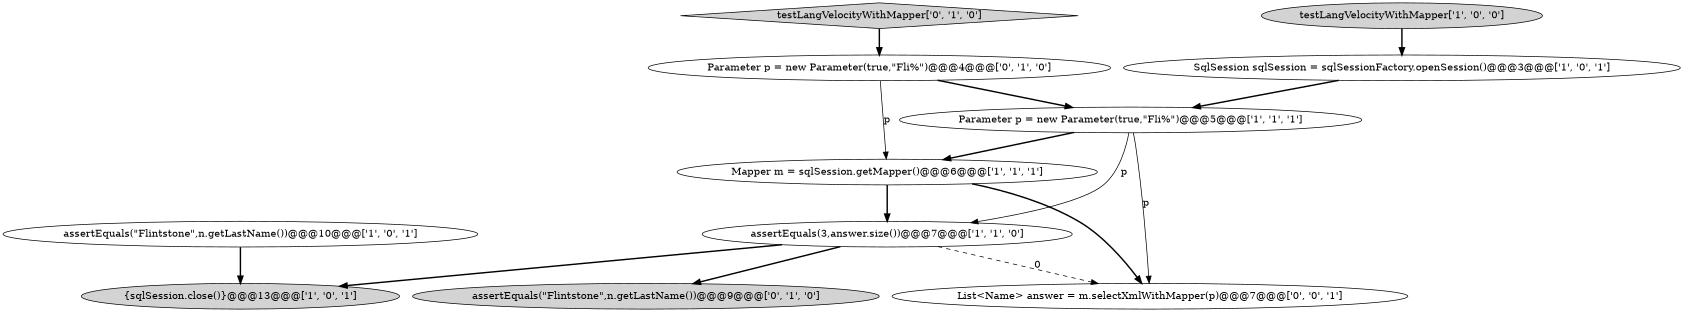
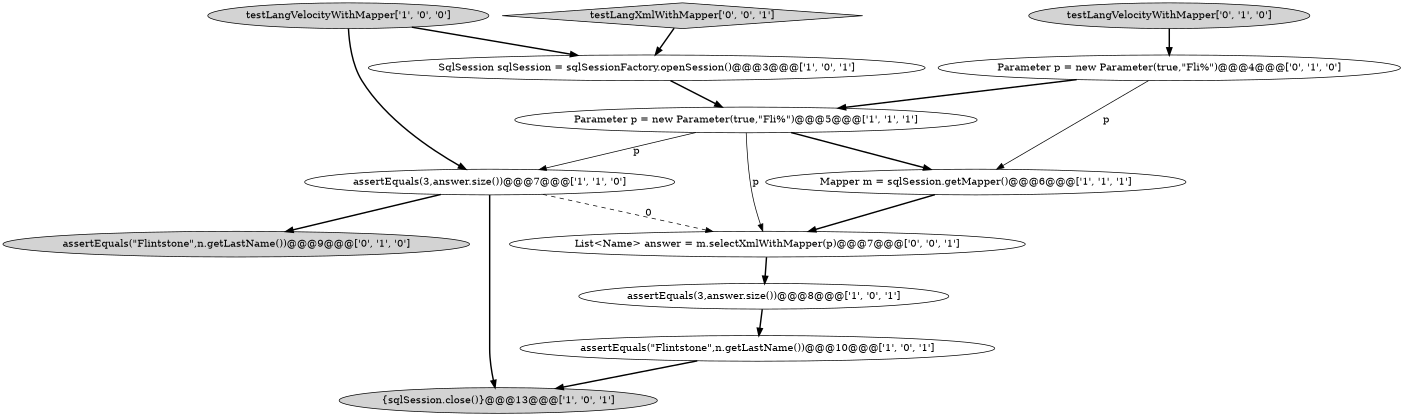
none -> (682, 16)
(879, 16) -> (1169, 16)
(887, 200) -> (386, 110)
none -> (764, 296)
